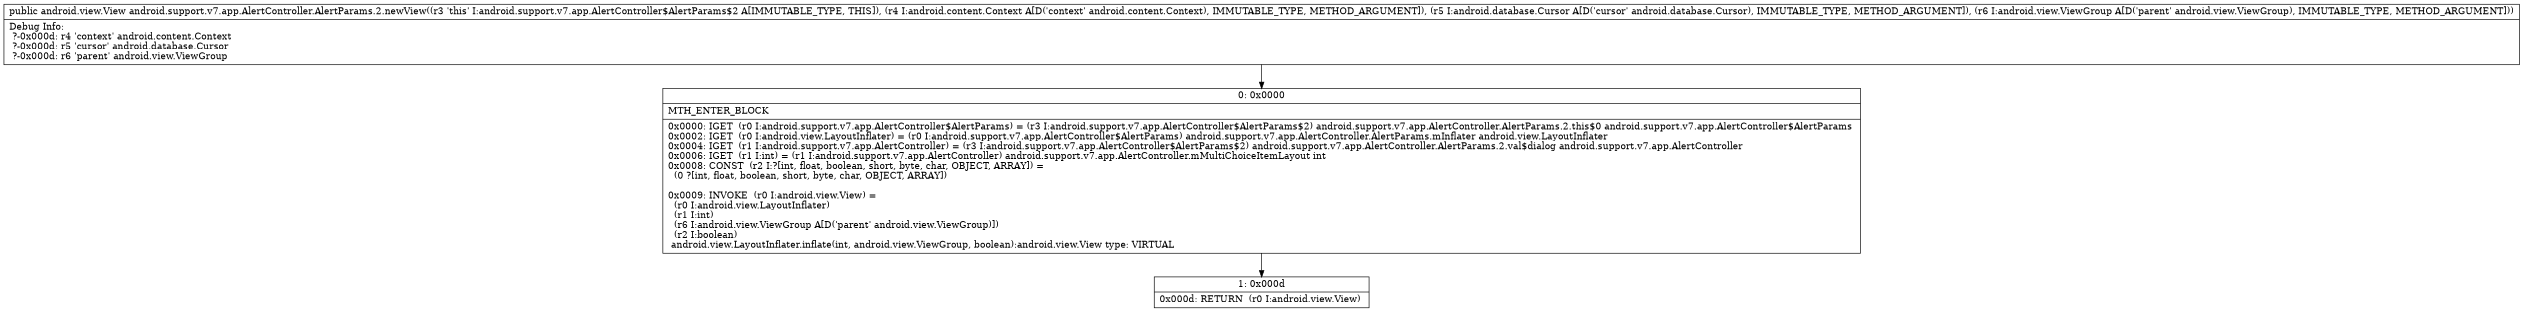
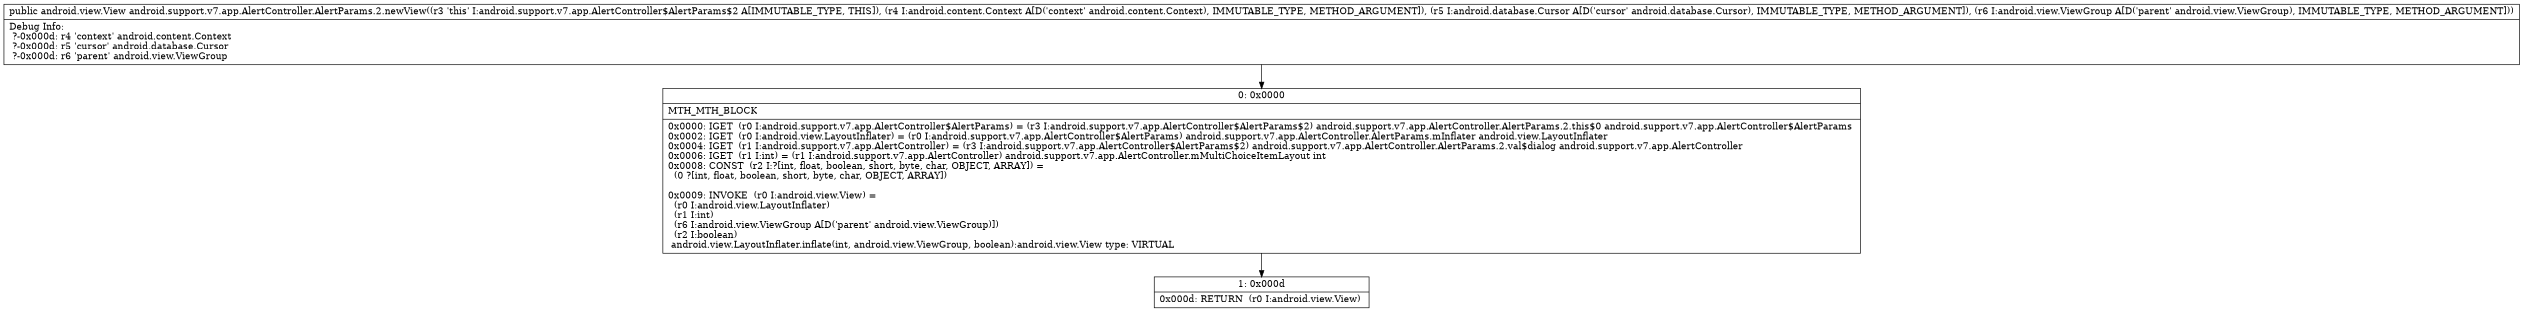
(719, 111) -> (713, 111)
